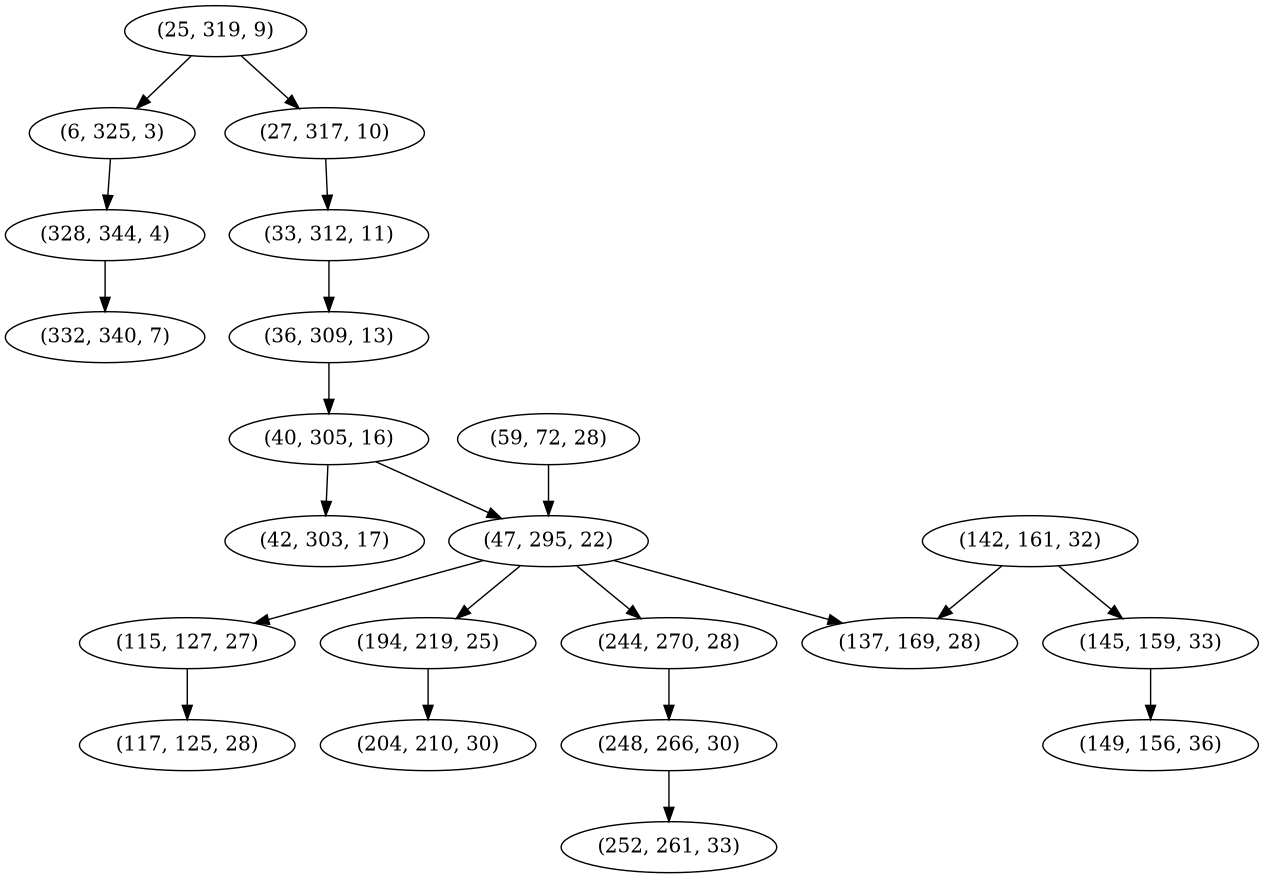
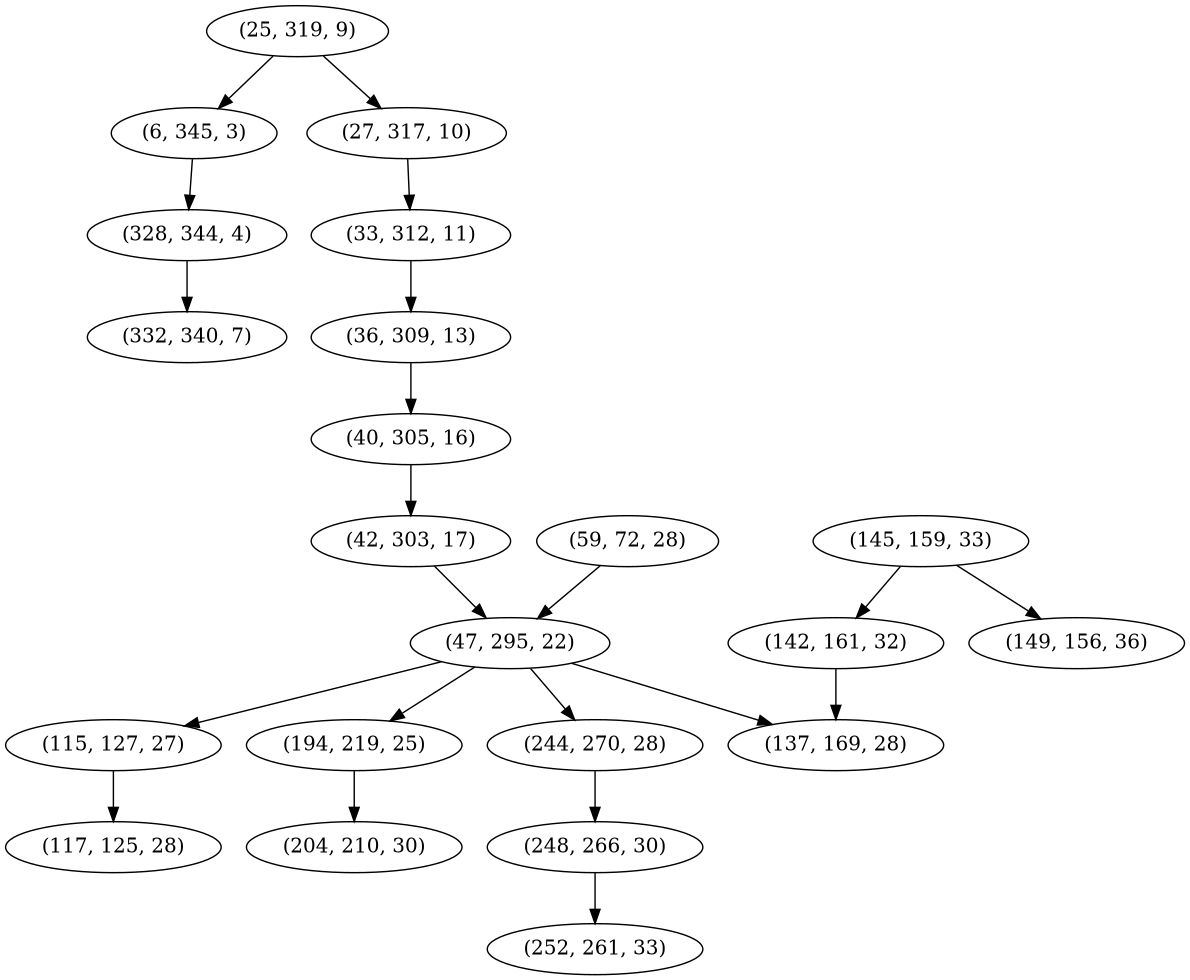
(112, 133) -> (194, 133)
(432, 487) -> (455, 587)
(1085, 588) -> (883, 587)
